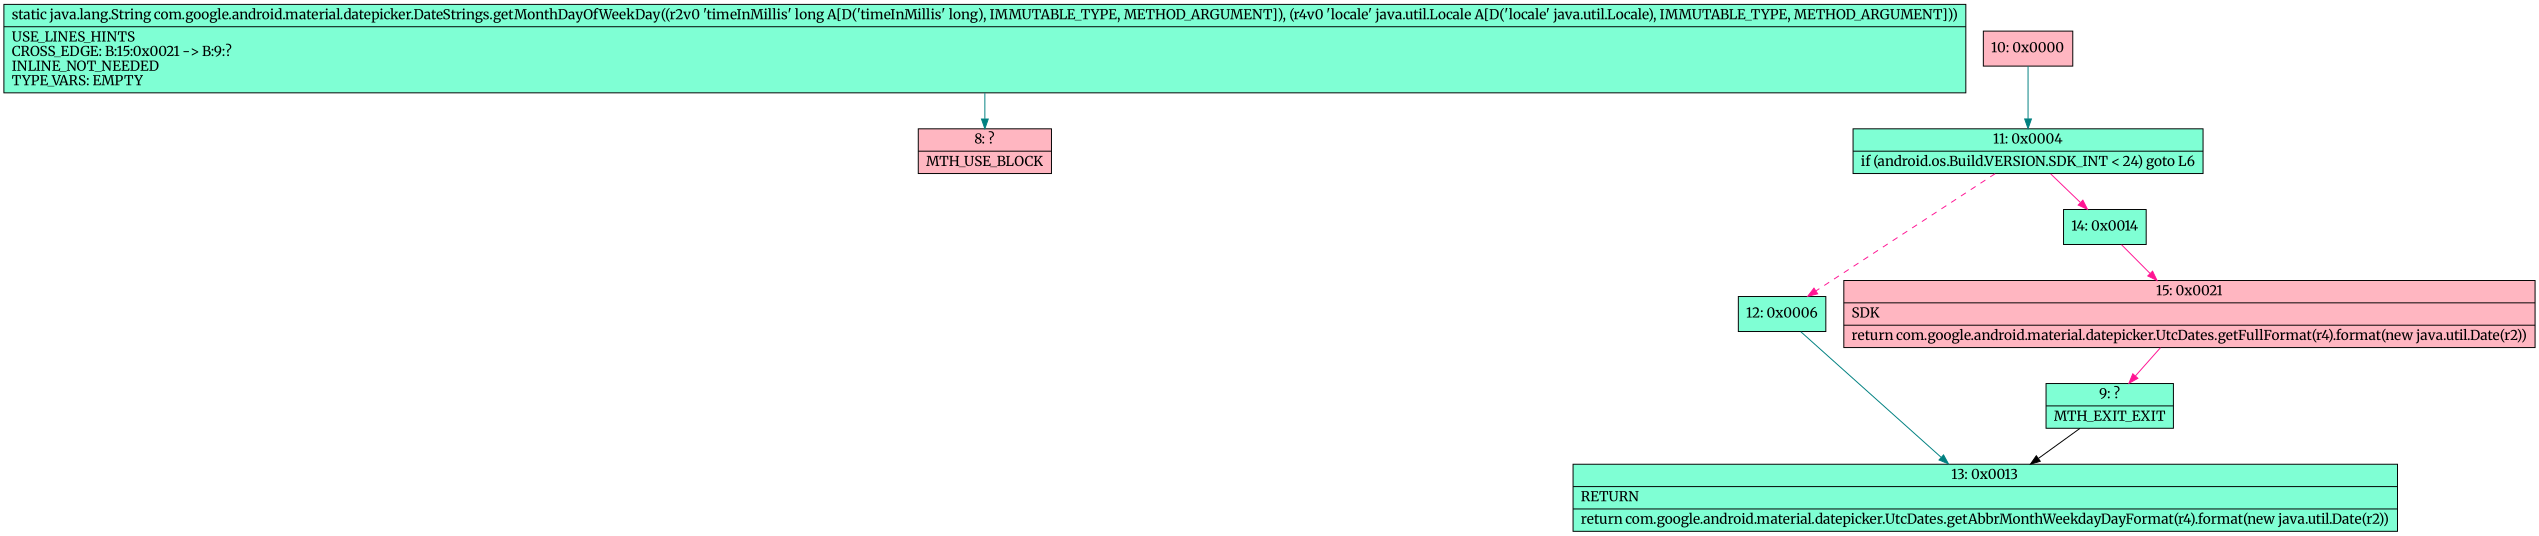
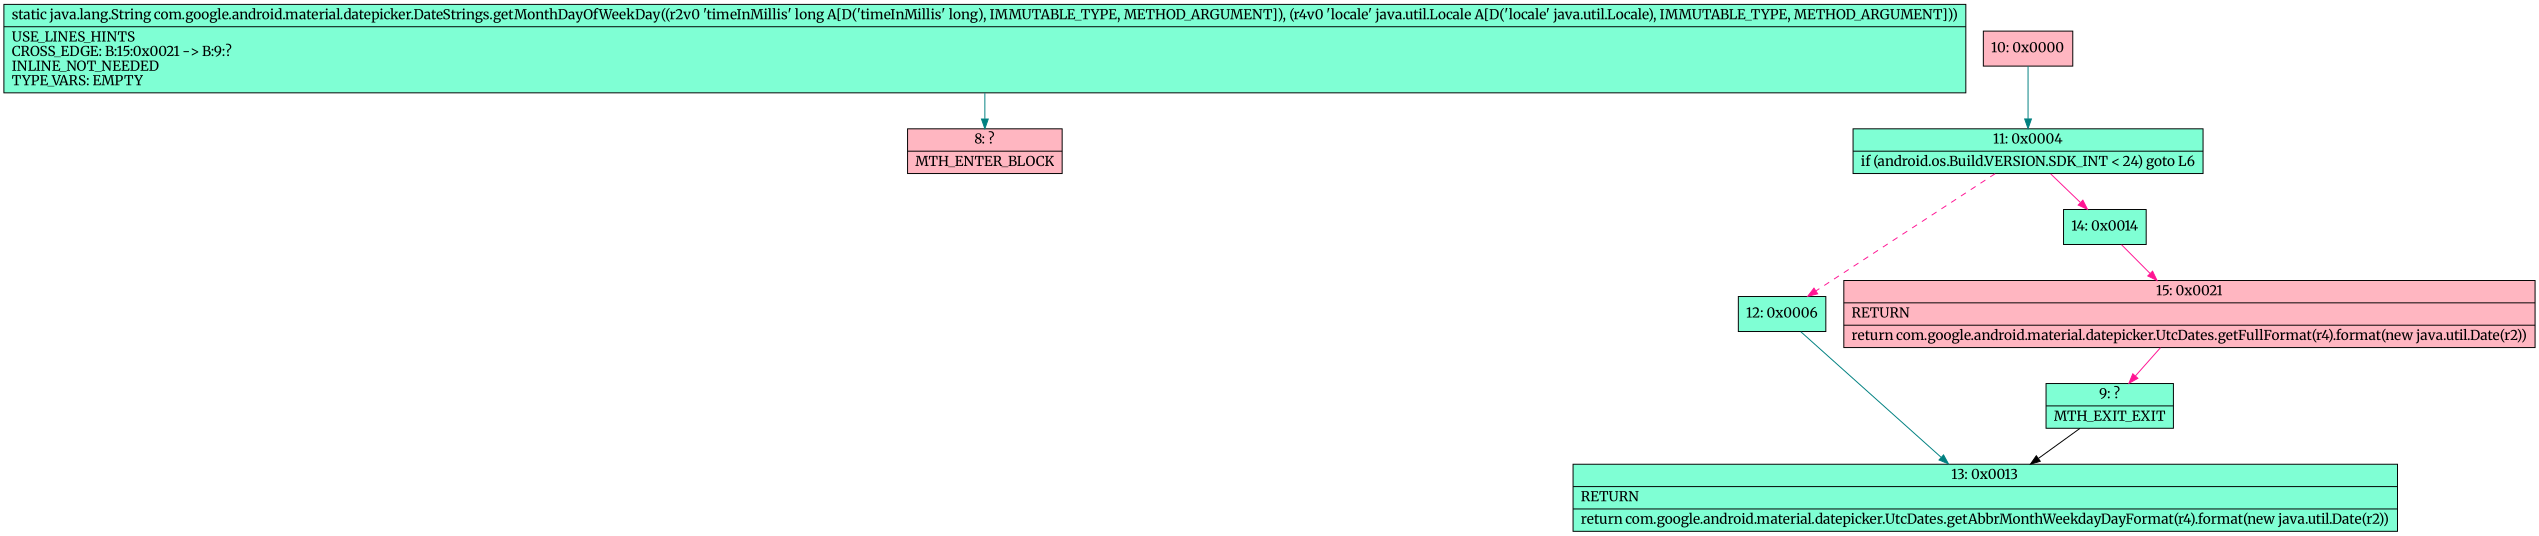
(985, 162) -> (985, 162)
(1866, 314) -> (1881, 314)
